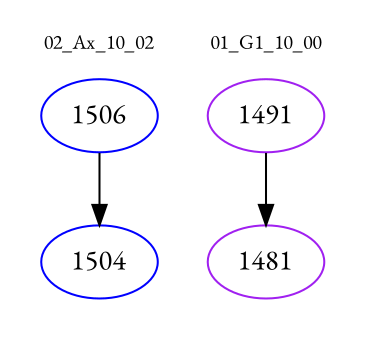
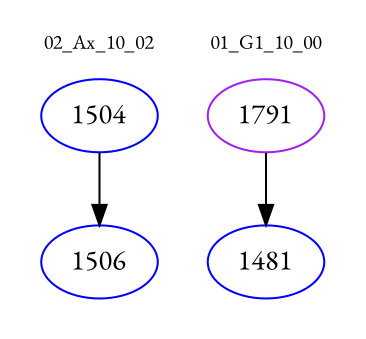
(266, 116) -> (266, 116)
(99, 179) -> (99, 179)
(266, 262) -> (266, 262)
